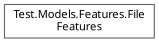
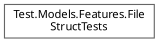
(79, 21) -> (79, 21)
